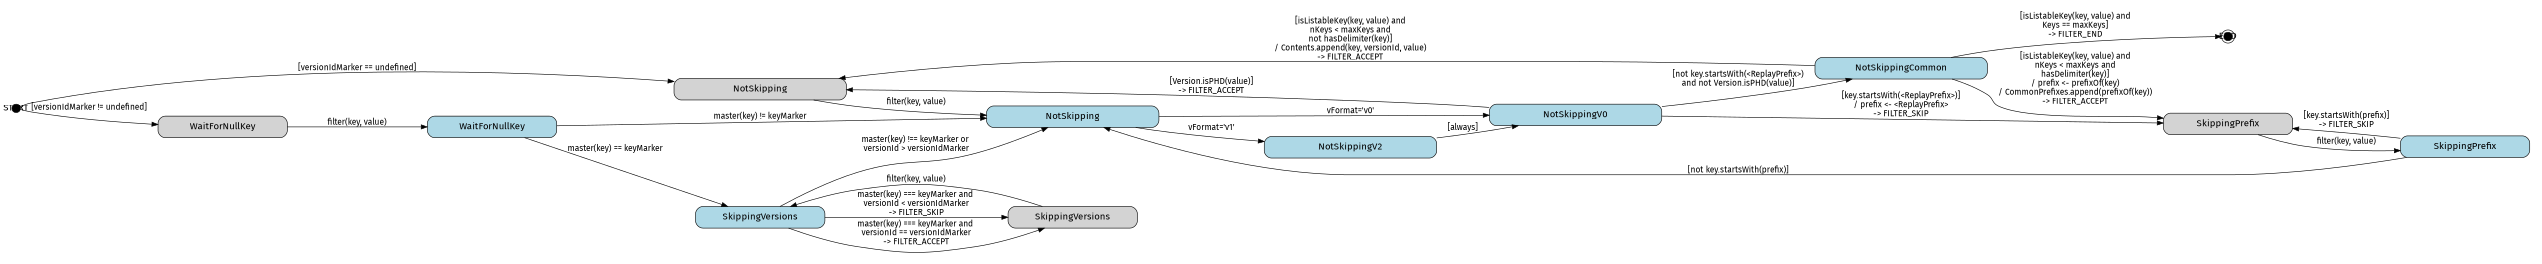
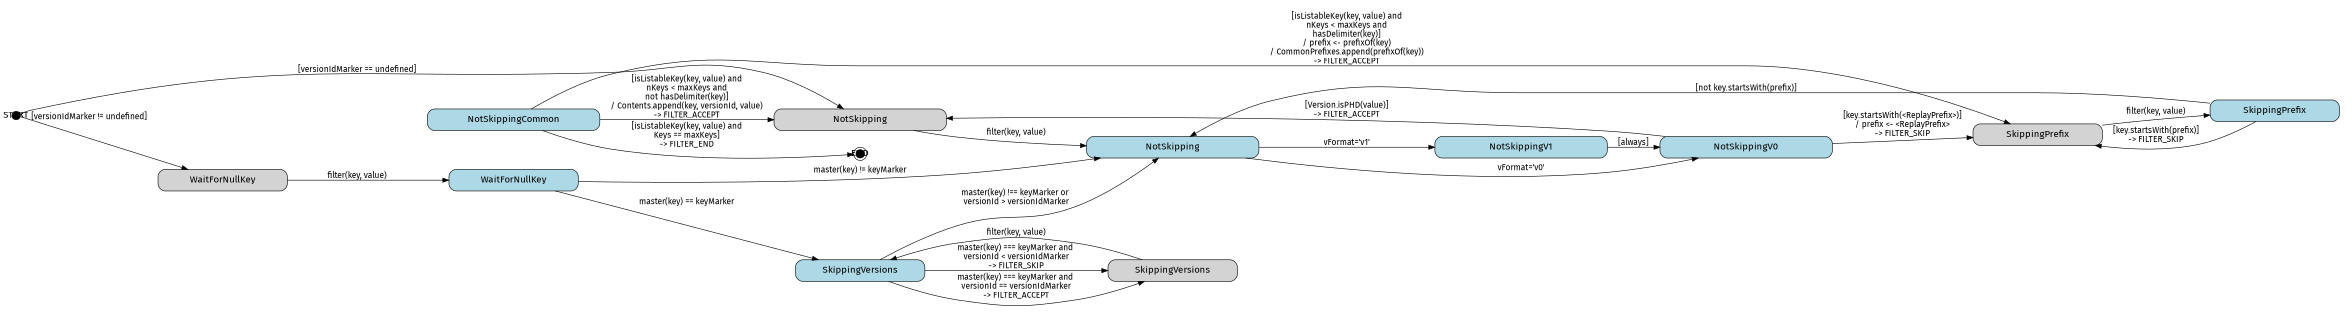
(1754, 95) -> none
(1350, 147) -> (1521, 147)
